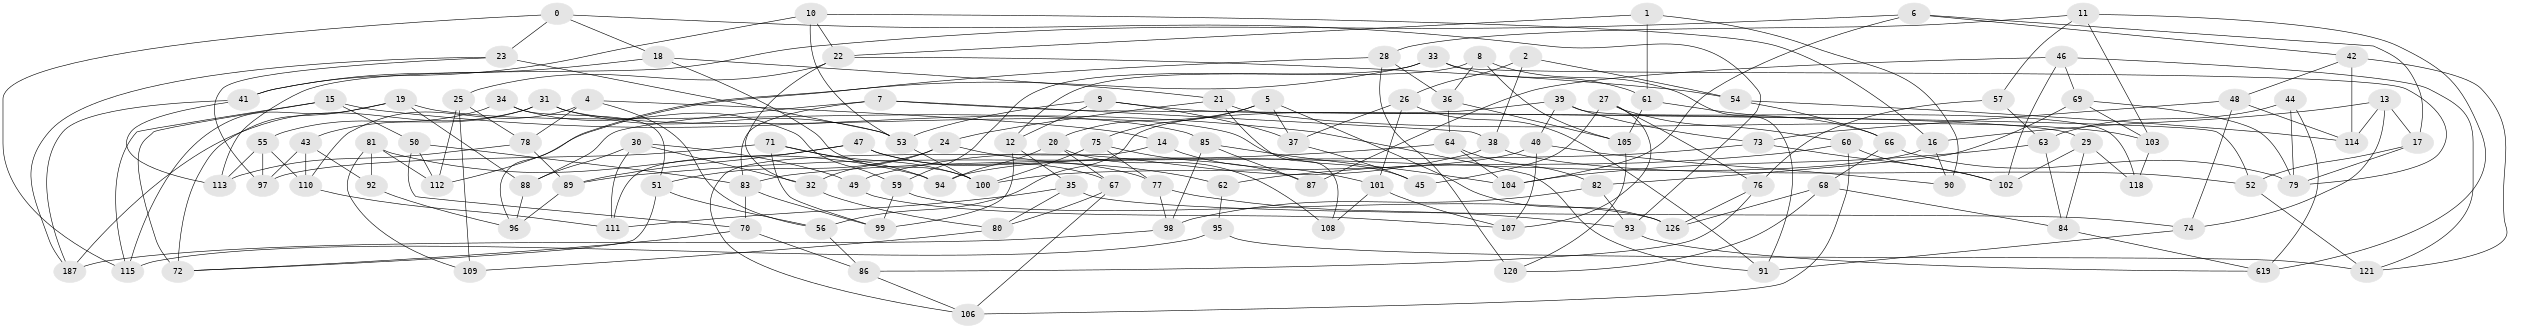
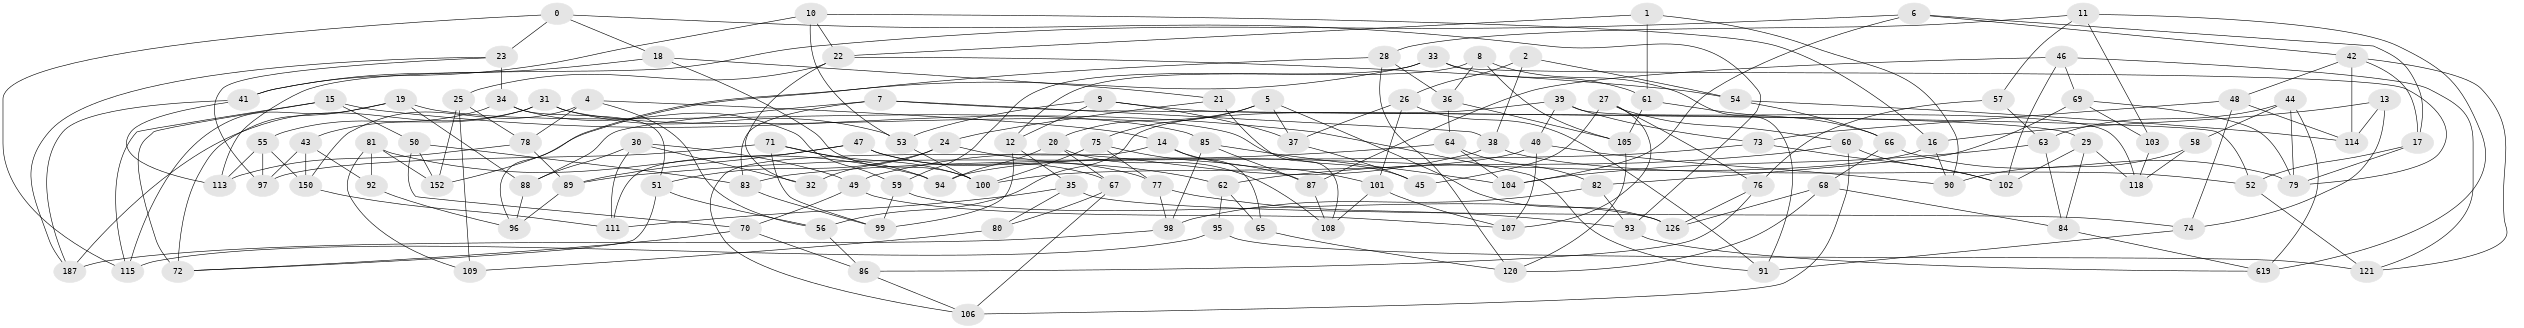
(704, 97) -> (502, 78)
(2401, 121) -> (2410, 95)
(1617, 126) -> none
none -> (2195, 143)
(306, 186) -> (306, 186)
(437, 186) -> (437, 186)
(745, 204) -> (815, 203)
none -> (1320, 207)
(909, 215) -> none
none -> (1261, 229)
